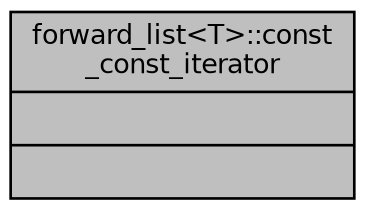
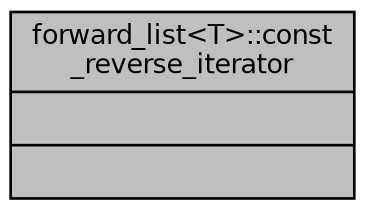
(182, 65) -> (182, 65)
